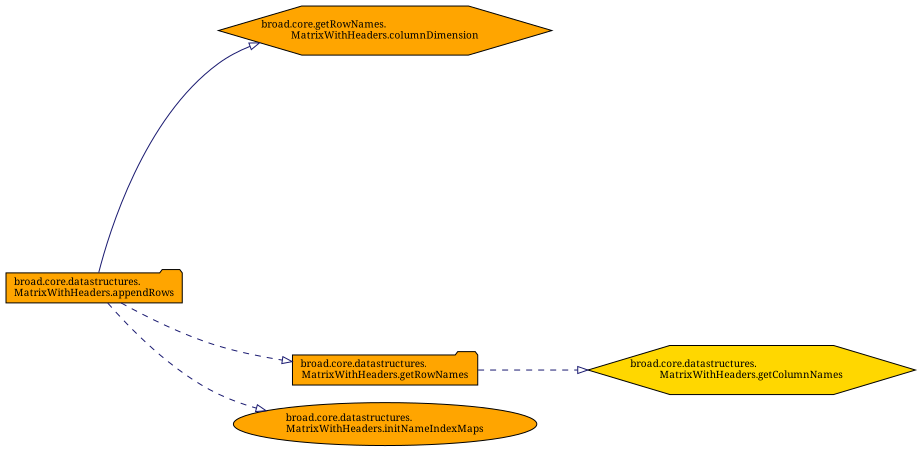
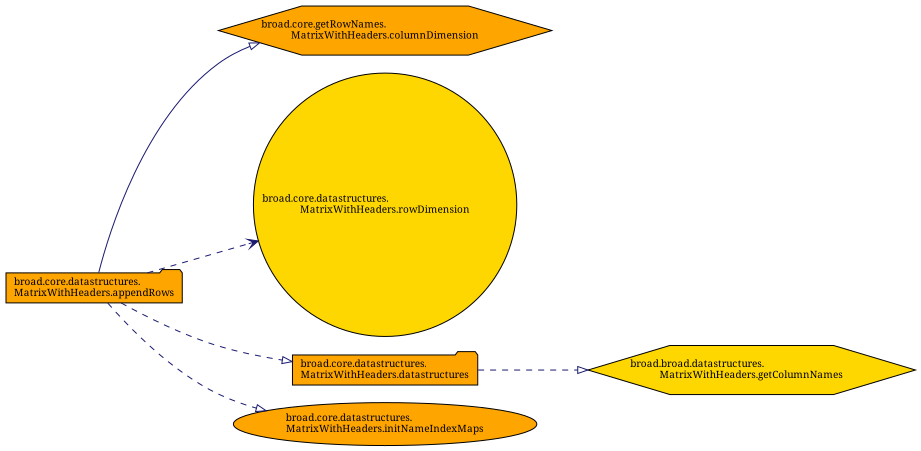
none -> (385, 205)
(385, 370) -> (385, 370)
(752, 370) -> (752, 370)
